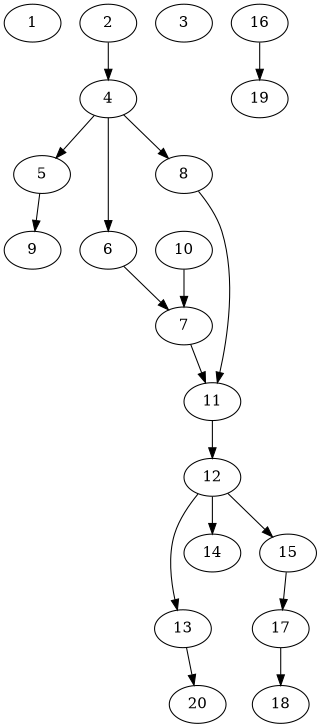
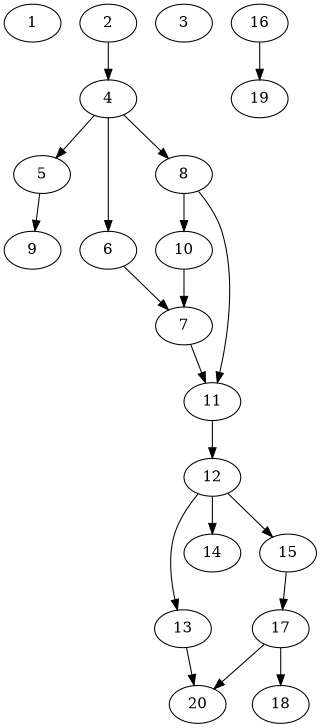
none -> (184, 207)
none -> (243, 663)
